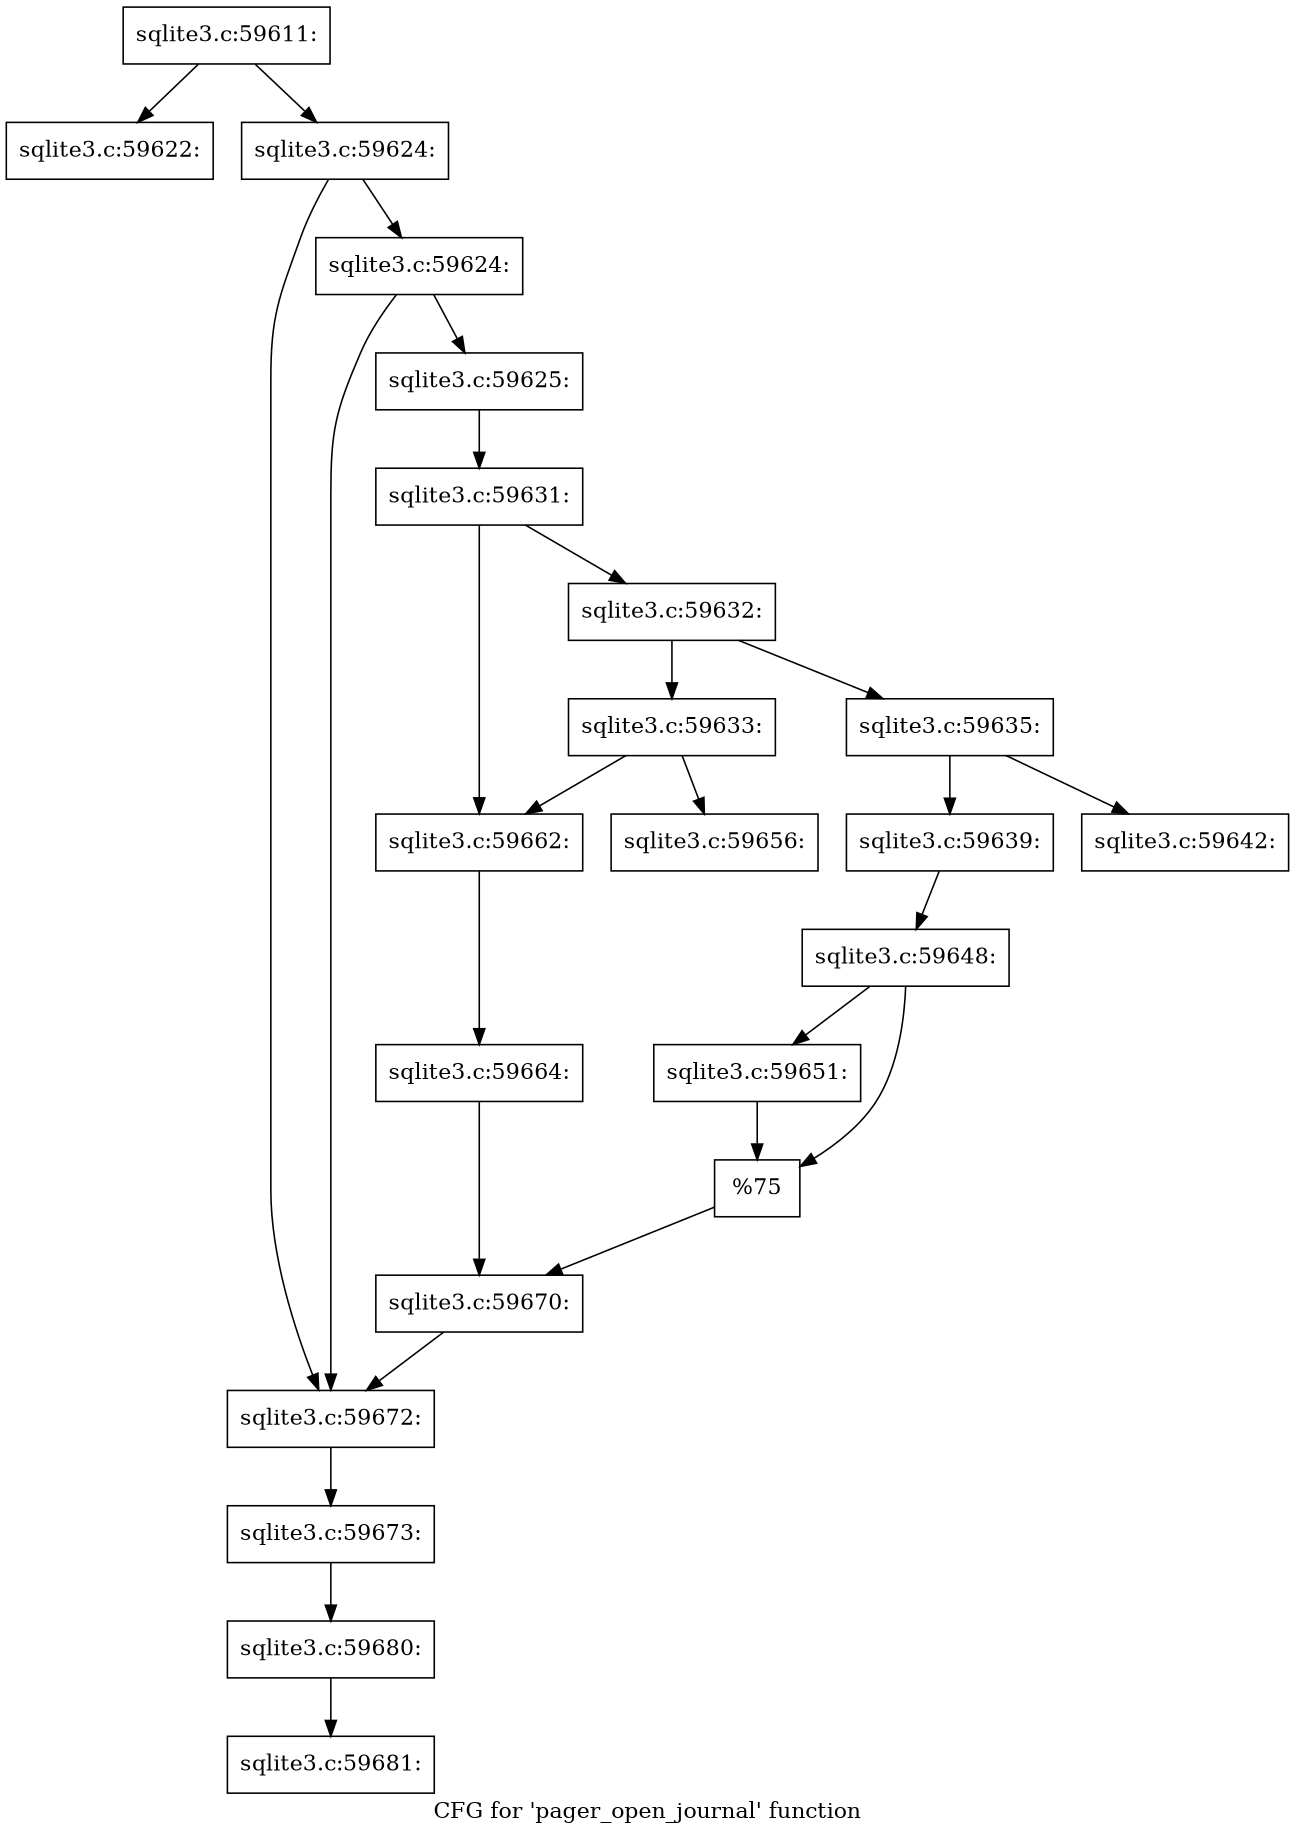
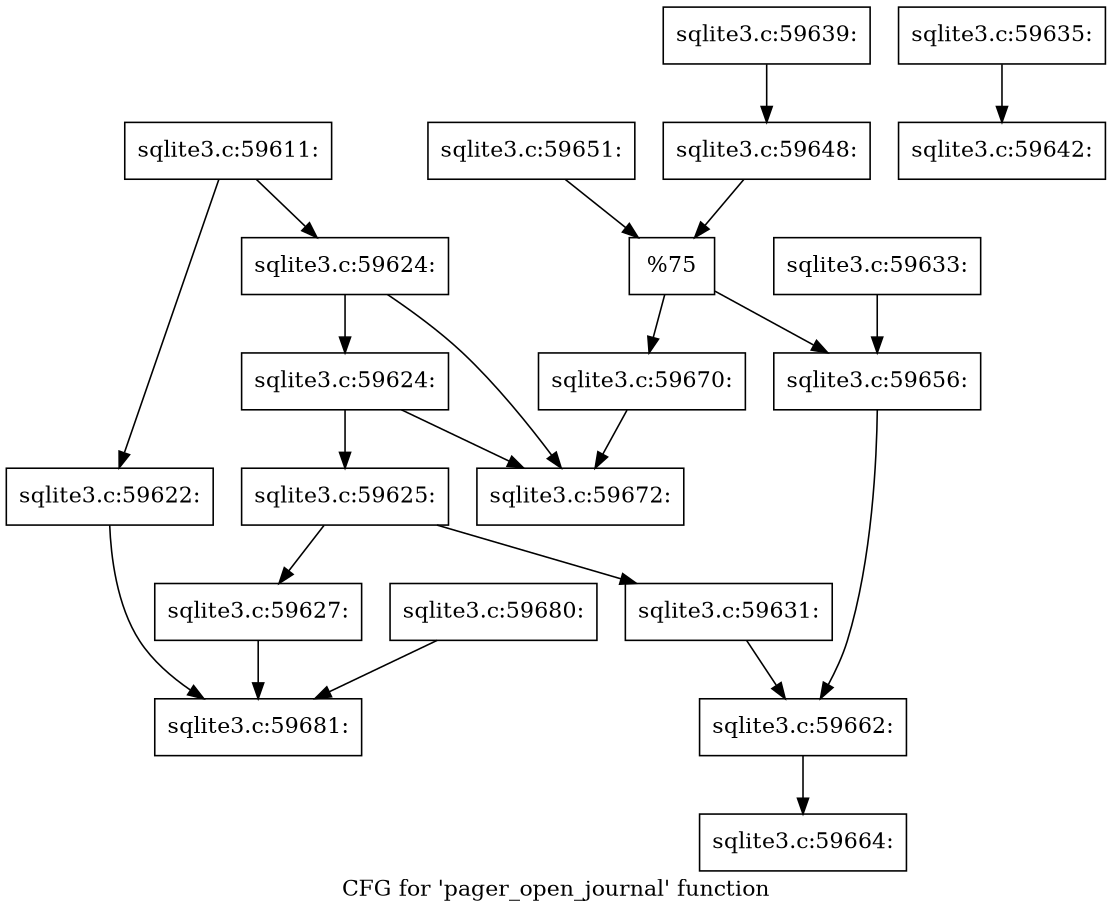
none -> (764, 318)
none -> (258, 612)
(672, 612) -> none
none -> (128, 619)
(950, 777) -> none
(583, 781) -> (867, 550)
(838, 1011) -> none
(479, 1180) -> none
(331, 1534) -> none
